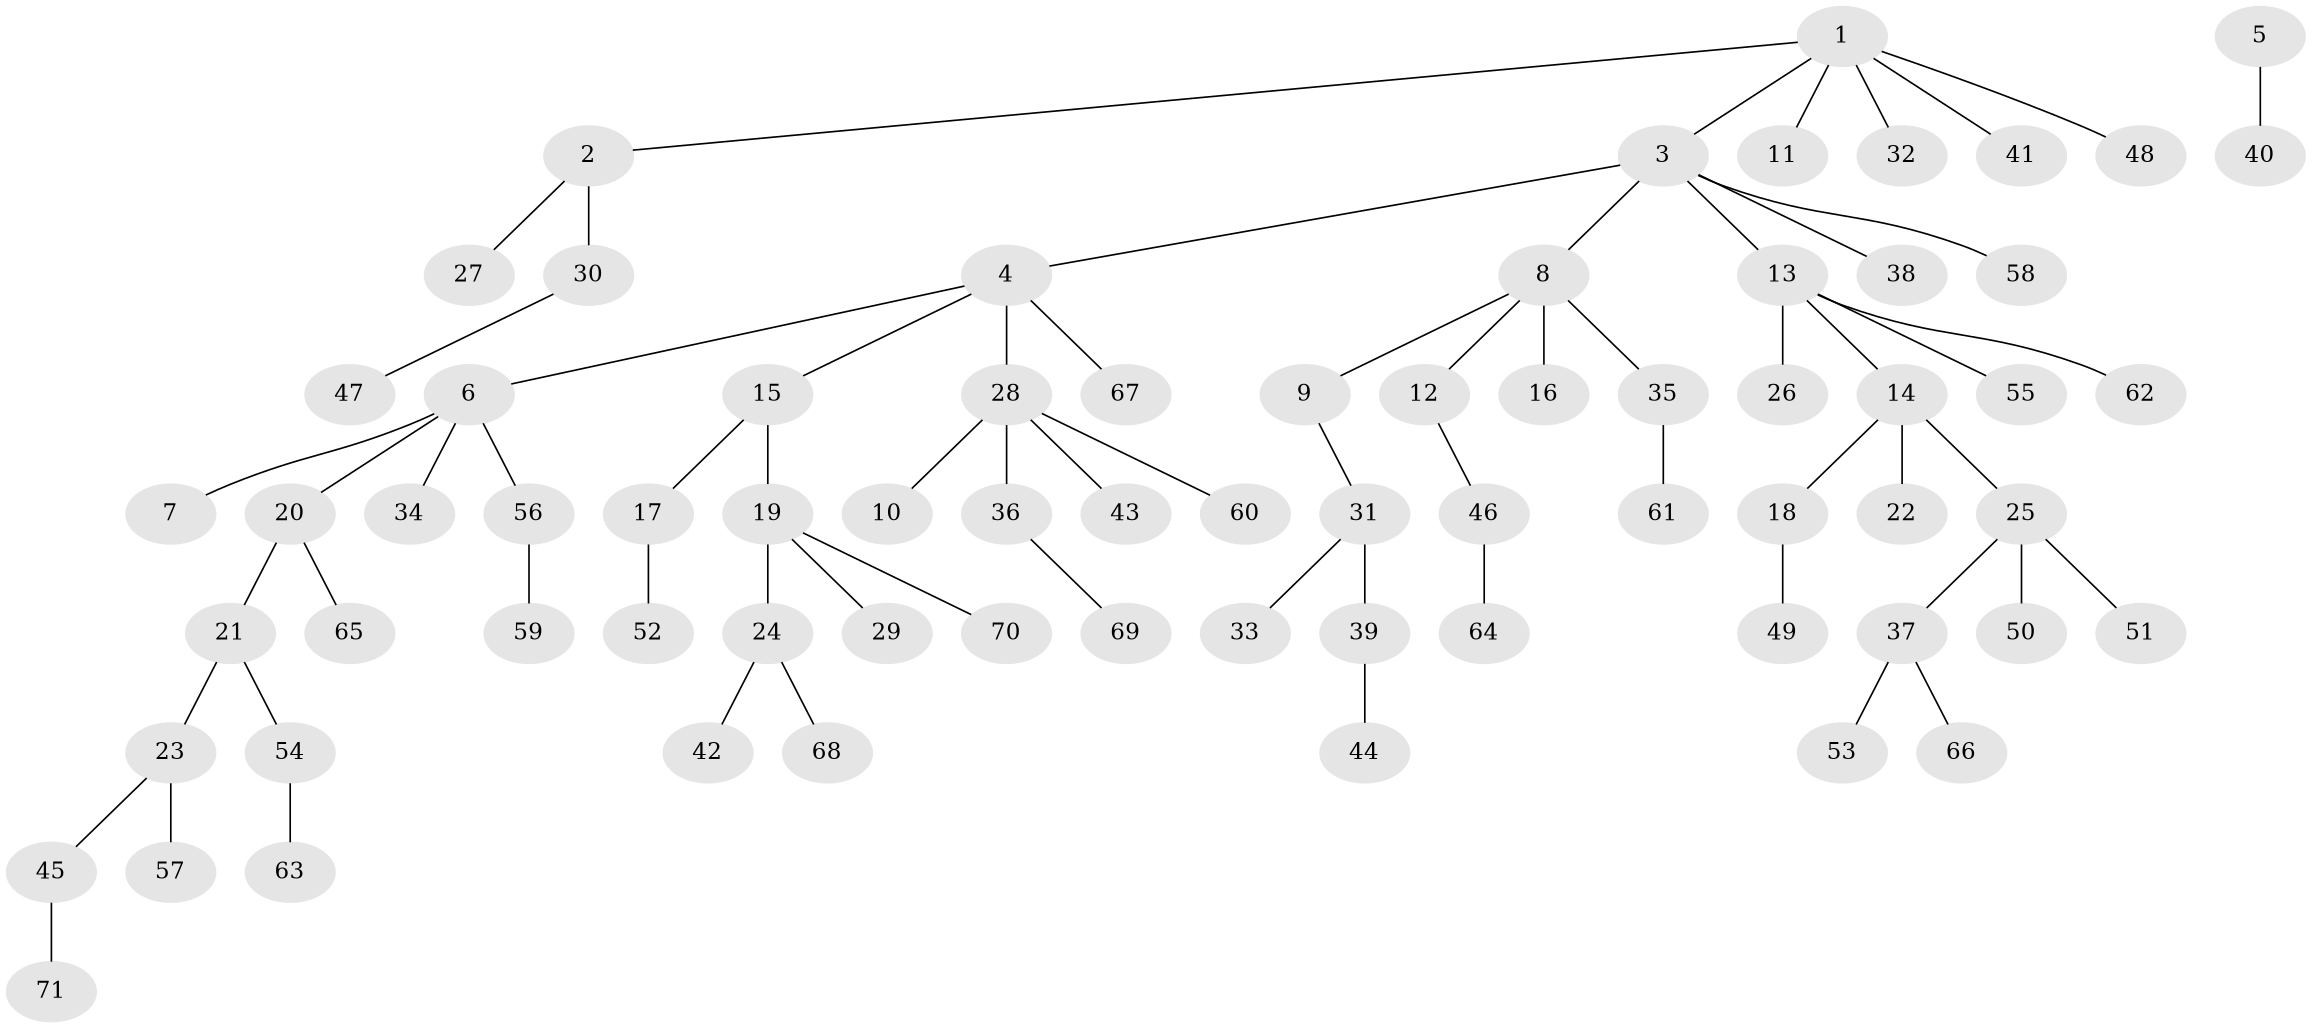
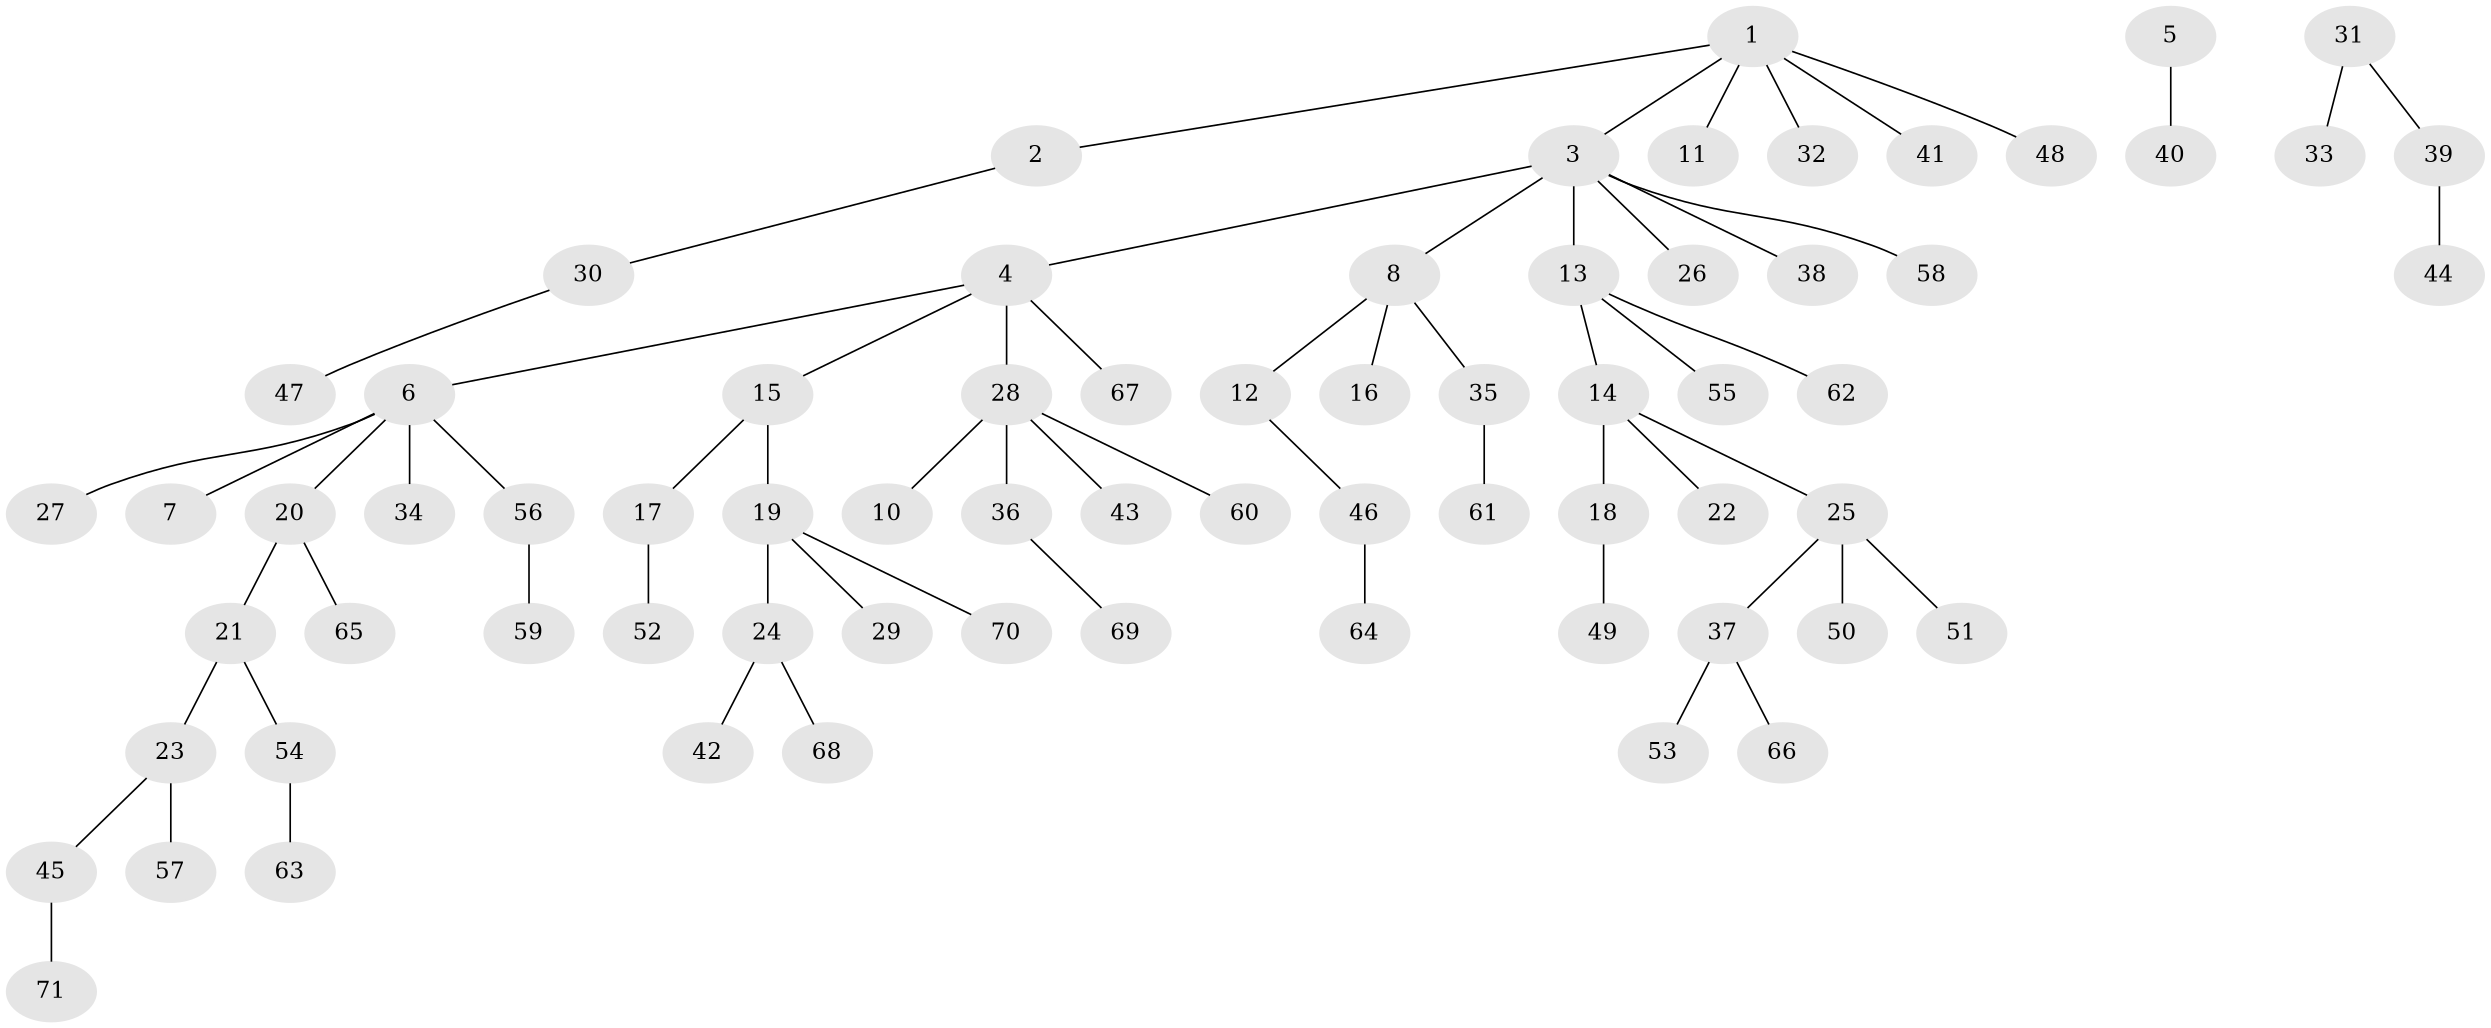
(529, 215) -> (231, 454)
(1783, 335) -> (1633, 215)
(1305, 395) -> none
